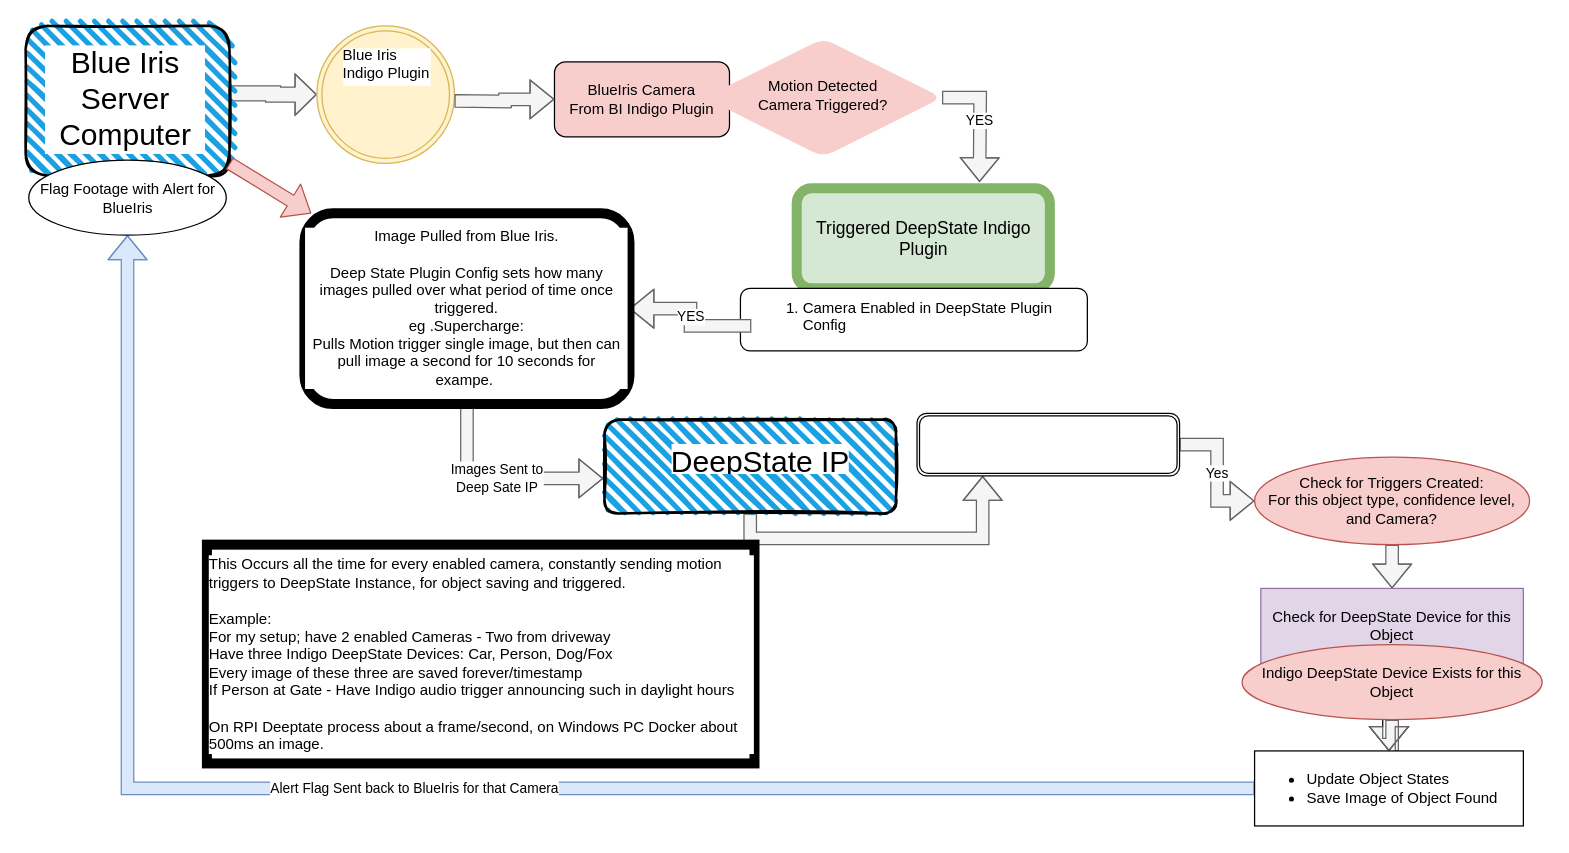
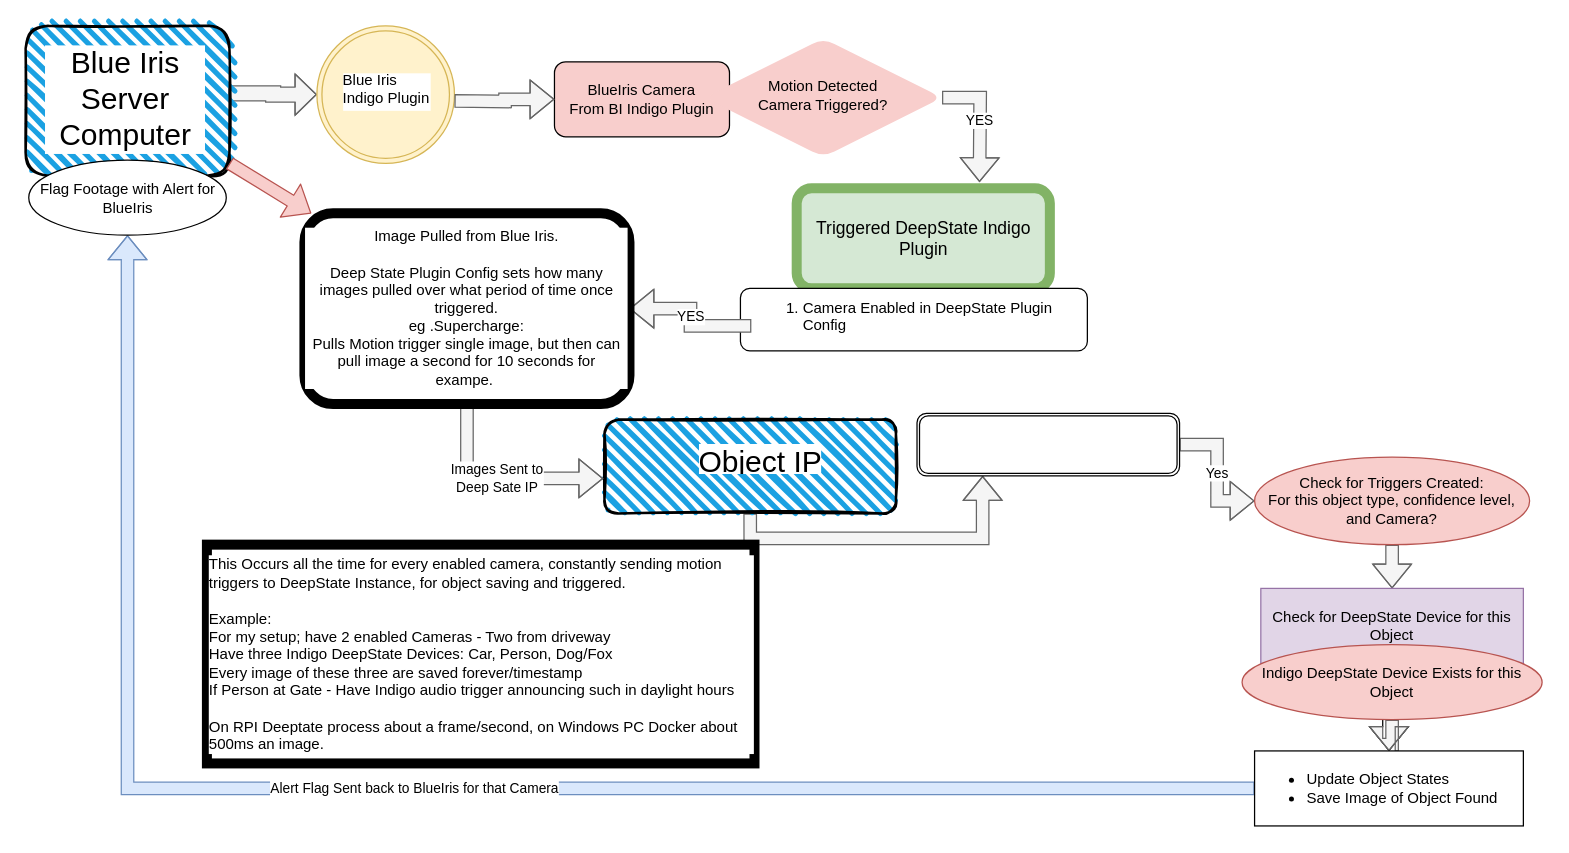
(386, 76) -> (386, 101)
(761, 458) -> (761, 458)
